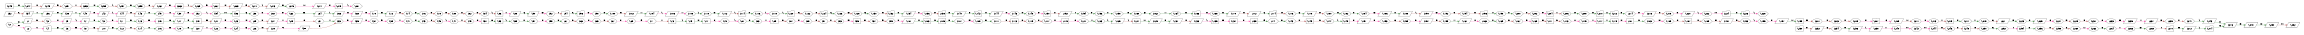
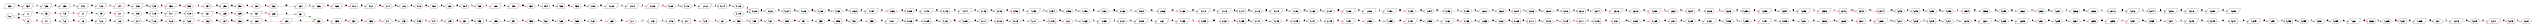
none -> (1737, 11)
(499, 14) -> (479, 6)
(765, 14) -> (746, 9)
(2219, 23) -> (2202, 21)
